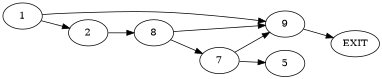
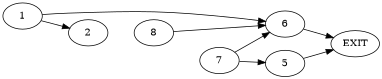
(285, 24) -> (285, 24)
(117, 33) -> none
(183, 45) -> none
none -> (315, 55)
